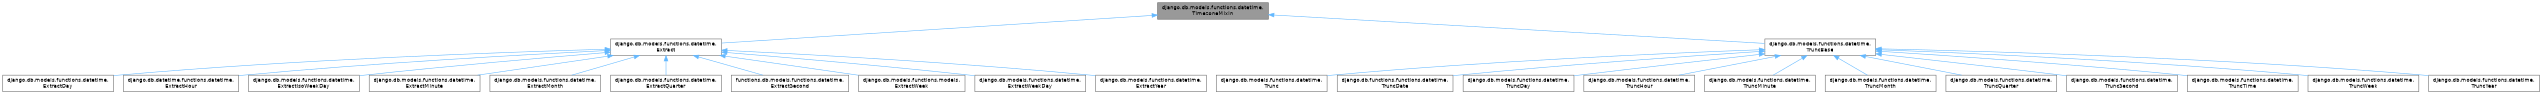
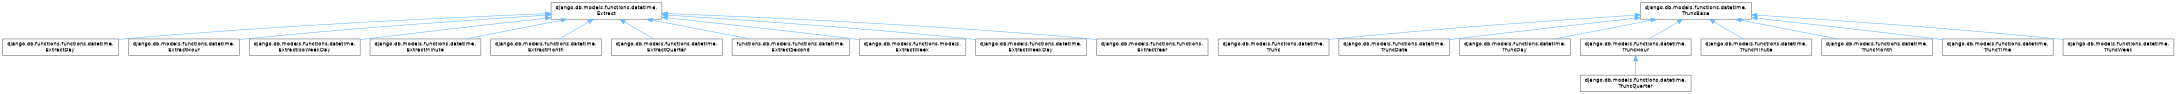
(1213, 11) -> none
(1914, 66) -> (1636, 68)
(58, 83) -> (61, 47)
(181, 83) -> (184, 47)
(1151, 83) -> (1152, 47)
(1395, 83) -> (1394, 47)
(2122, 83) -> none
(2484, 83) -> none
